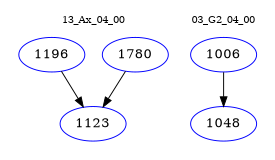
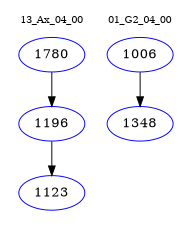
(224, 21) -> (140, 21)
(117, 85) -> (52, 85)
(224, 124) -> (140, 124)
